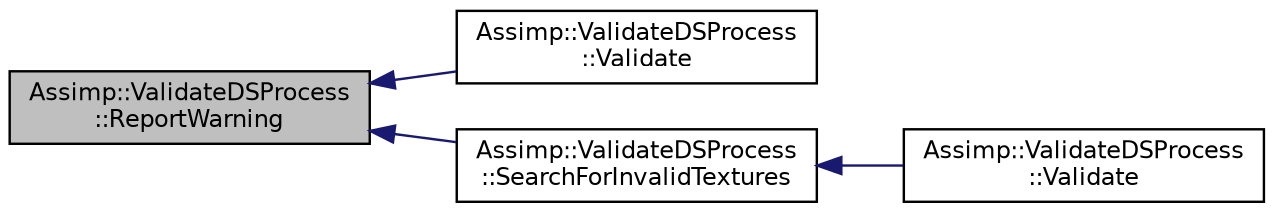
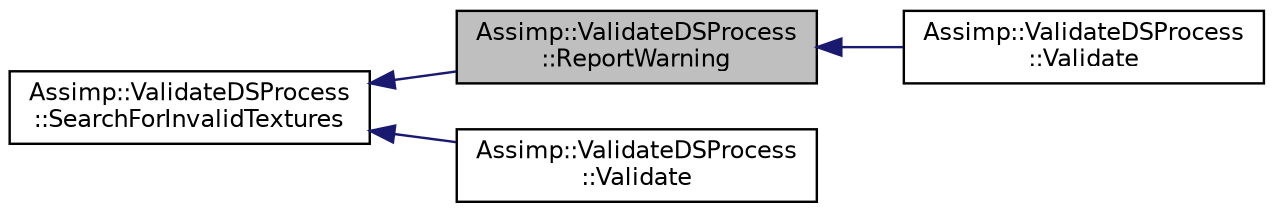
(425, 138) -> (425, 76)
